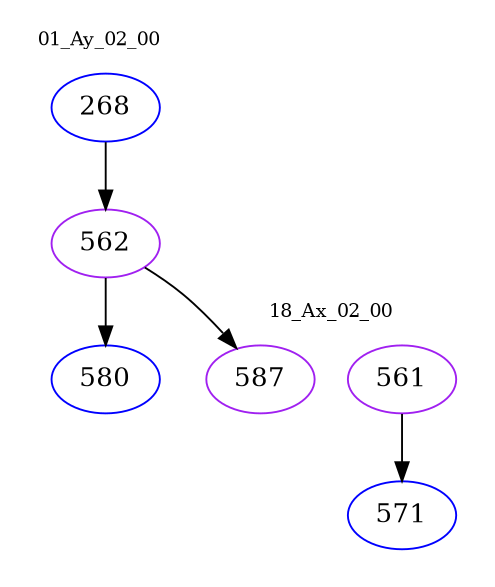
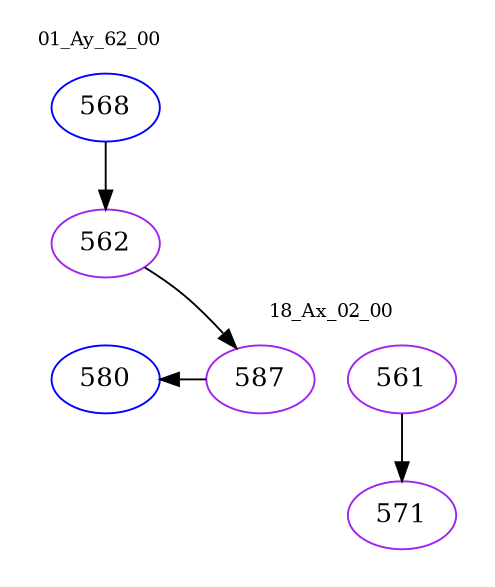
(99, 41) -> (99, 41)
(106, 108) -> (106, 108)
(106, 302) -> (193, 379)
(402, 515) -> (402, 515)
